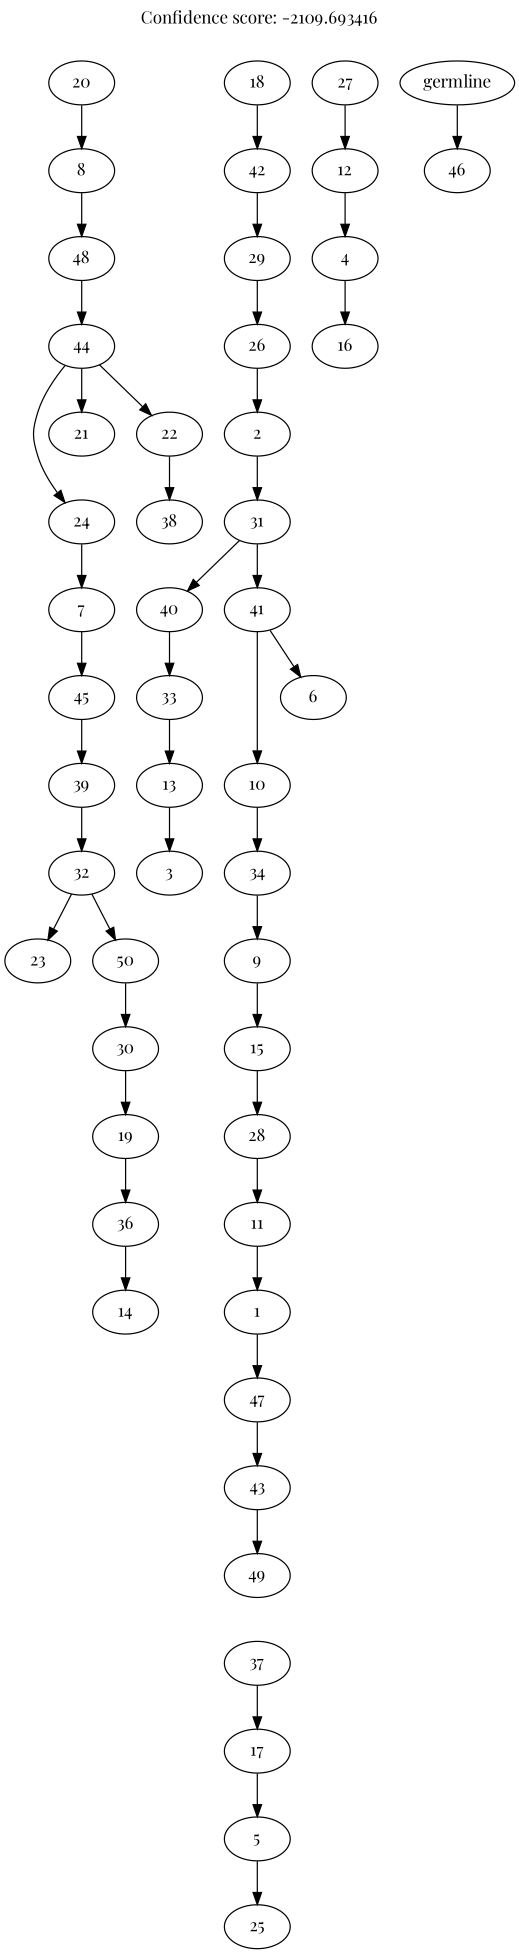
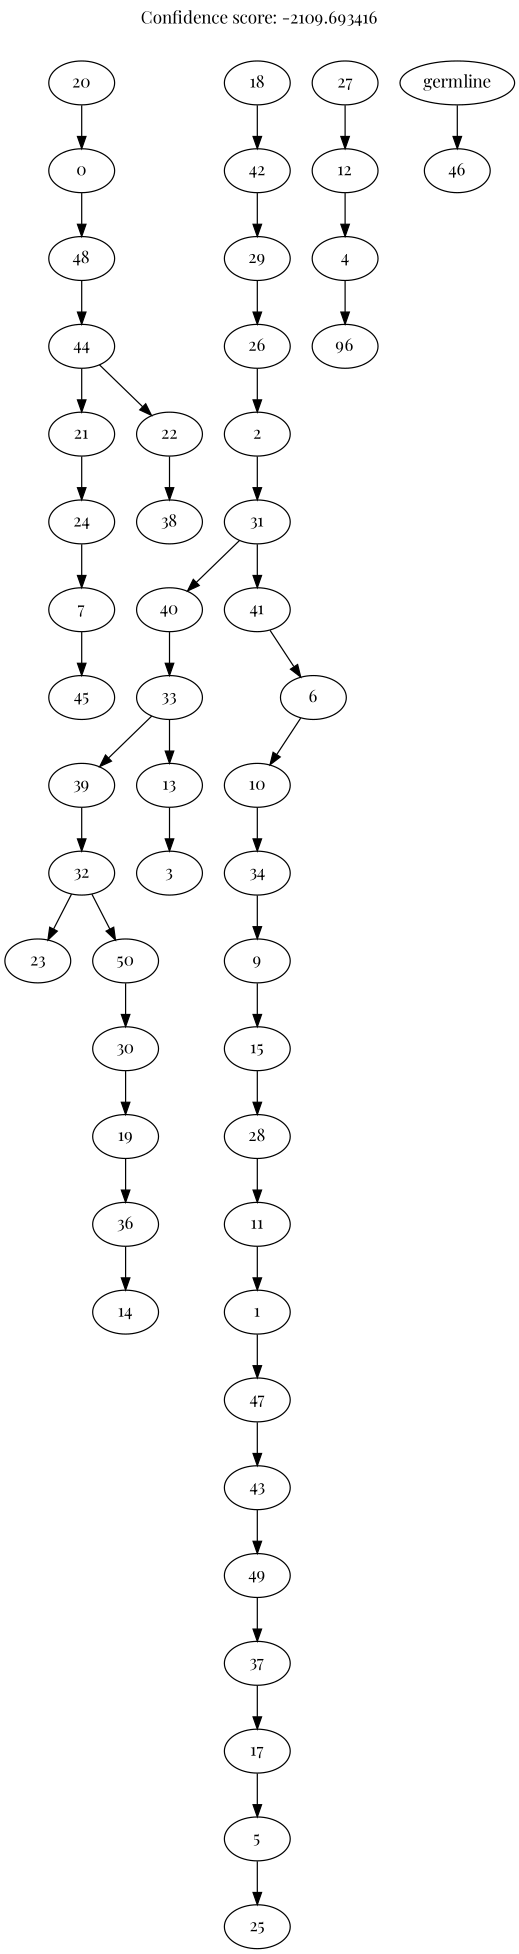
(82, 171) -> (82, 171)
(345, 346) -> (345, 346)
(34, 428) -> (82, 472)
(257, 691) -> (289, 736)
(82, 735) -> (130, 737)
none -> (257, 1613)
